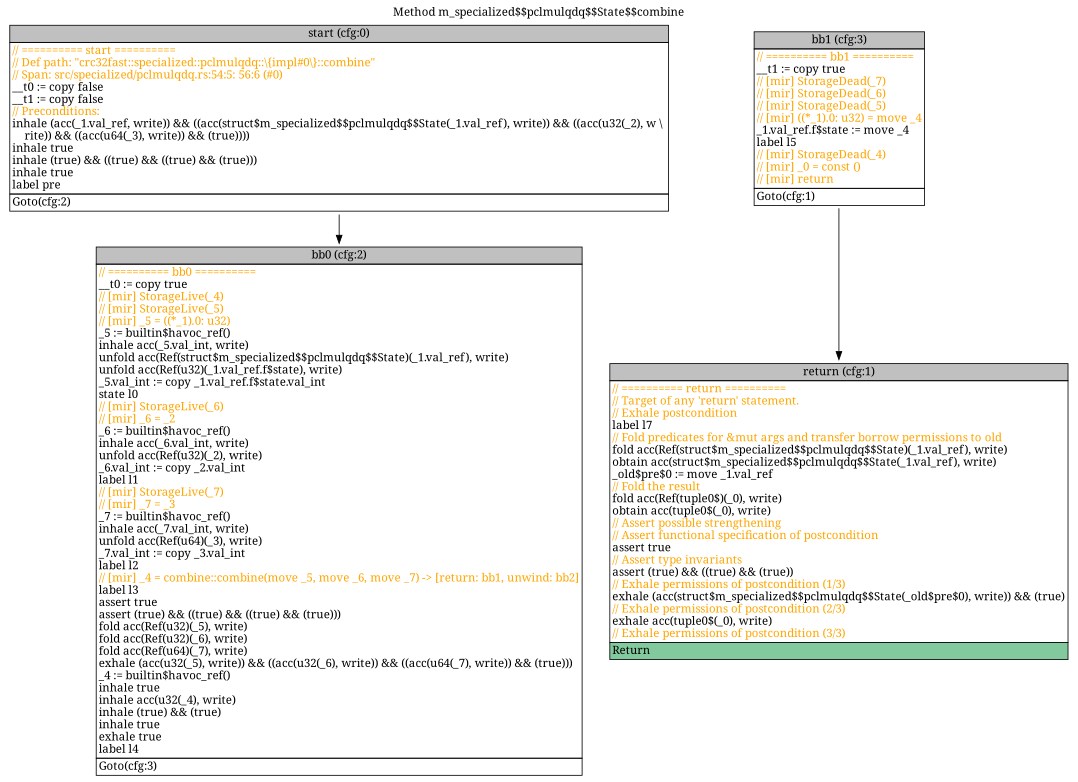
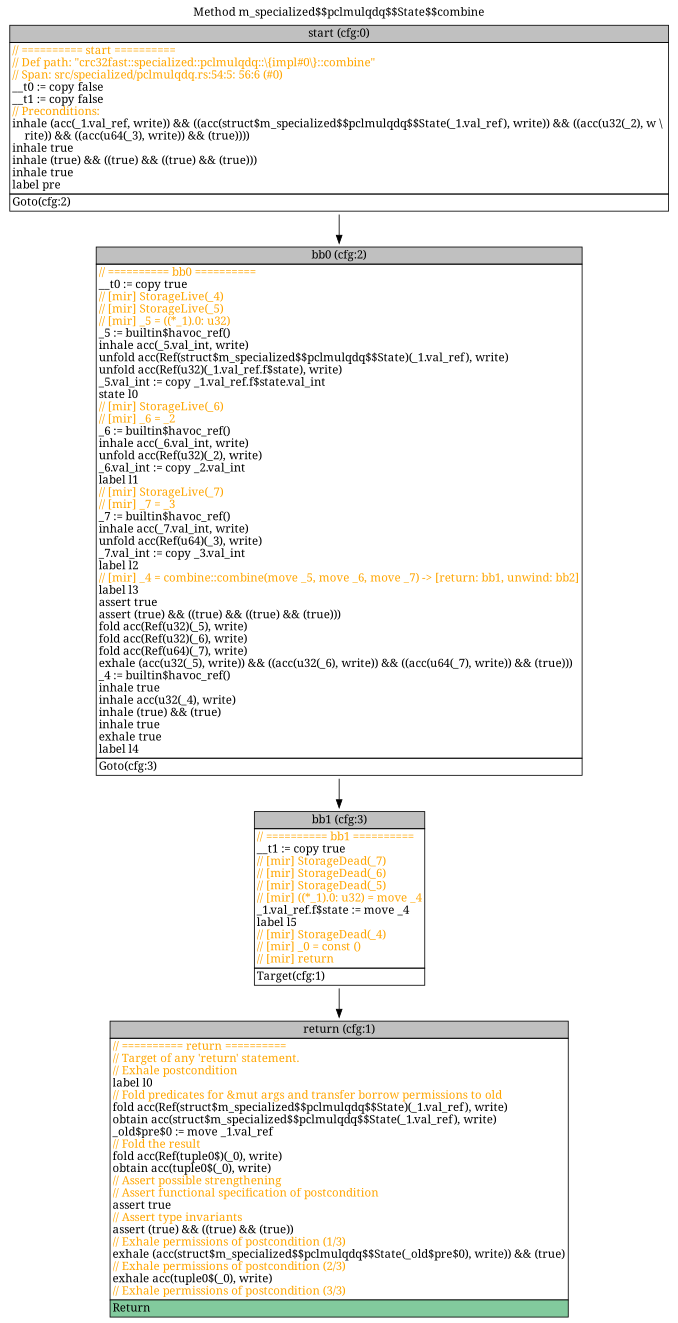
(786, 196) -> (291, 976)
(632, 426) -> (132, 1083)
none -> (339, 789)
